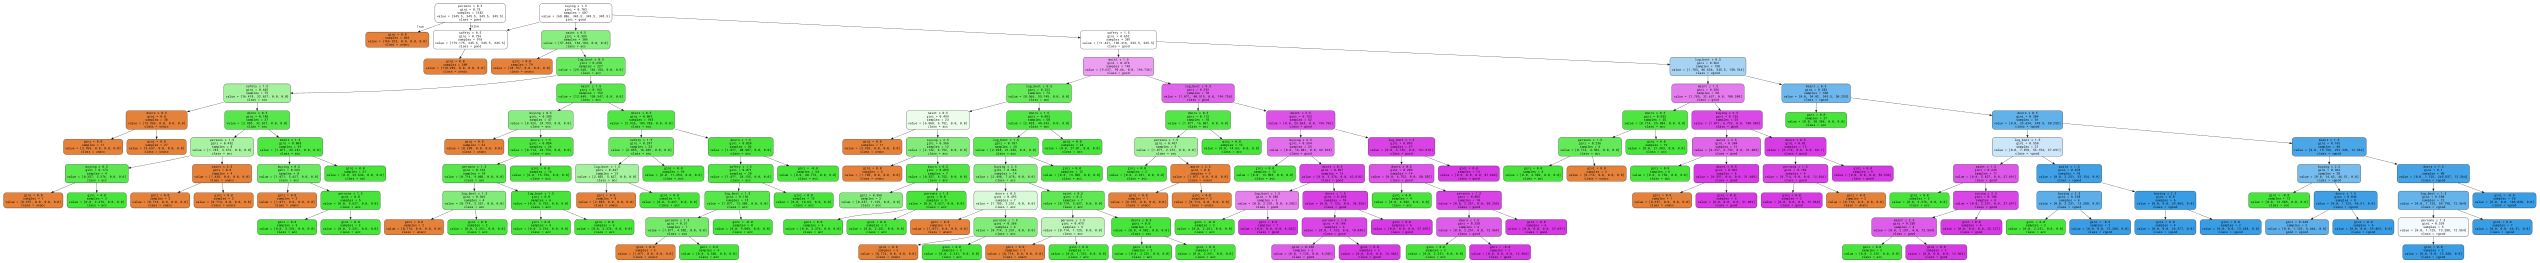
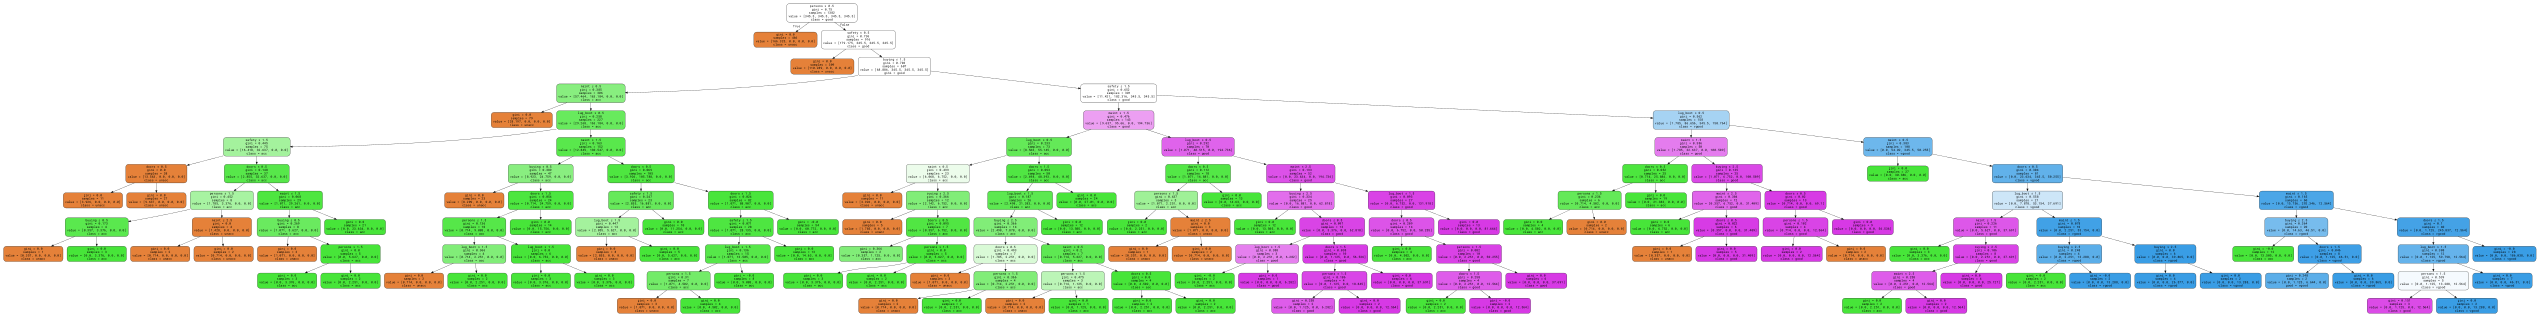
(524, 26) -> (875, 52)
none -> (2400, 306)
